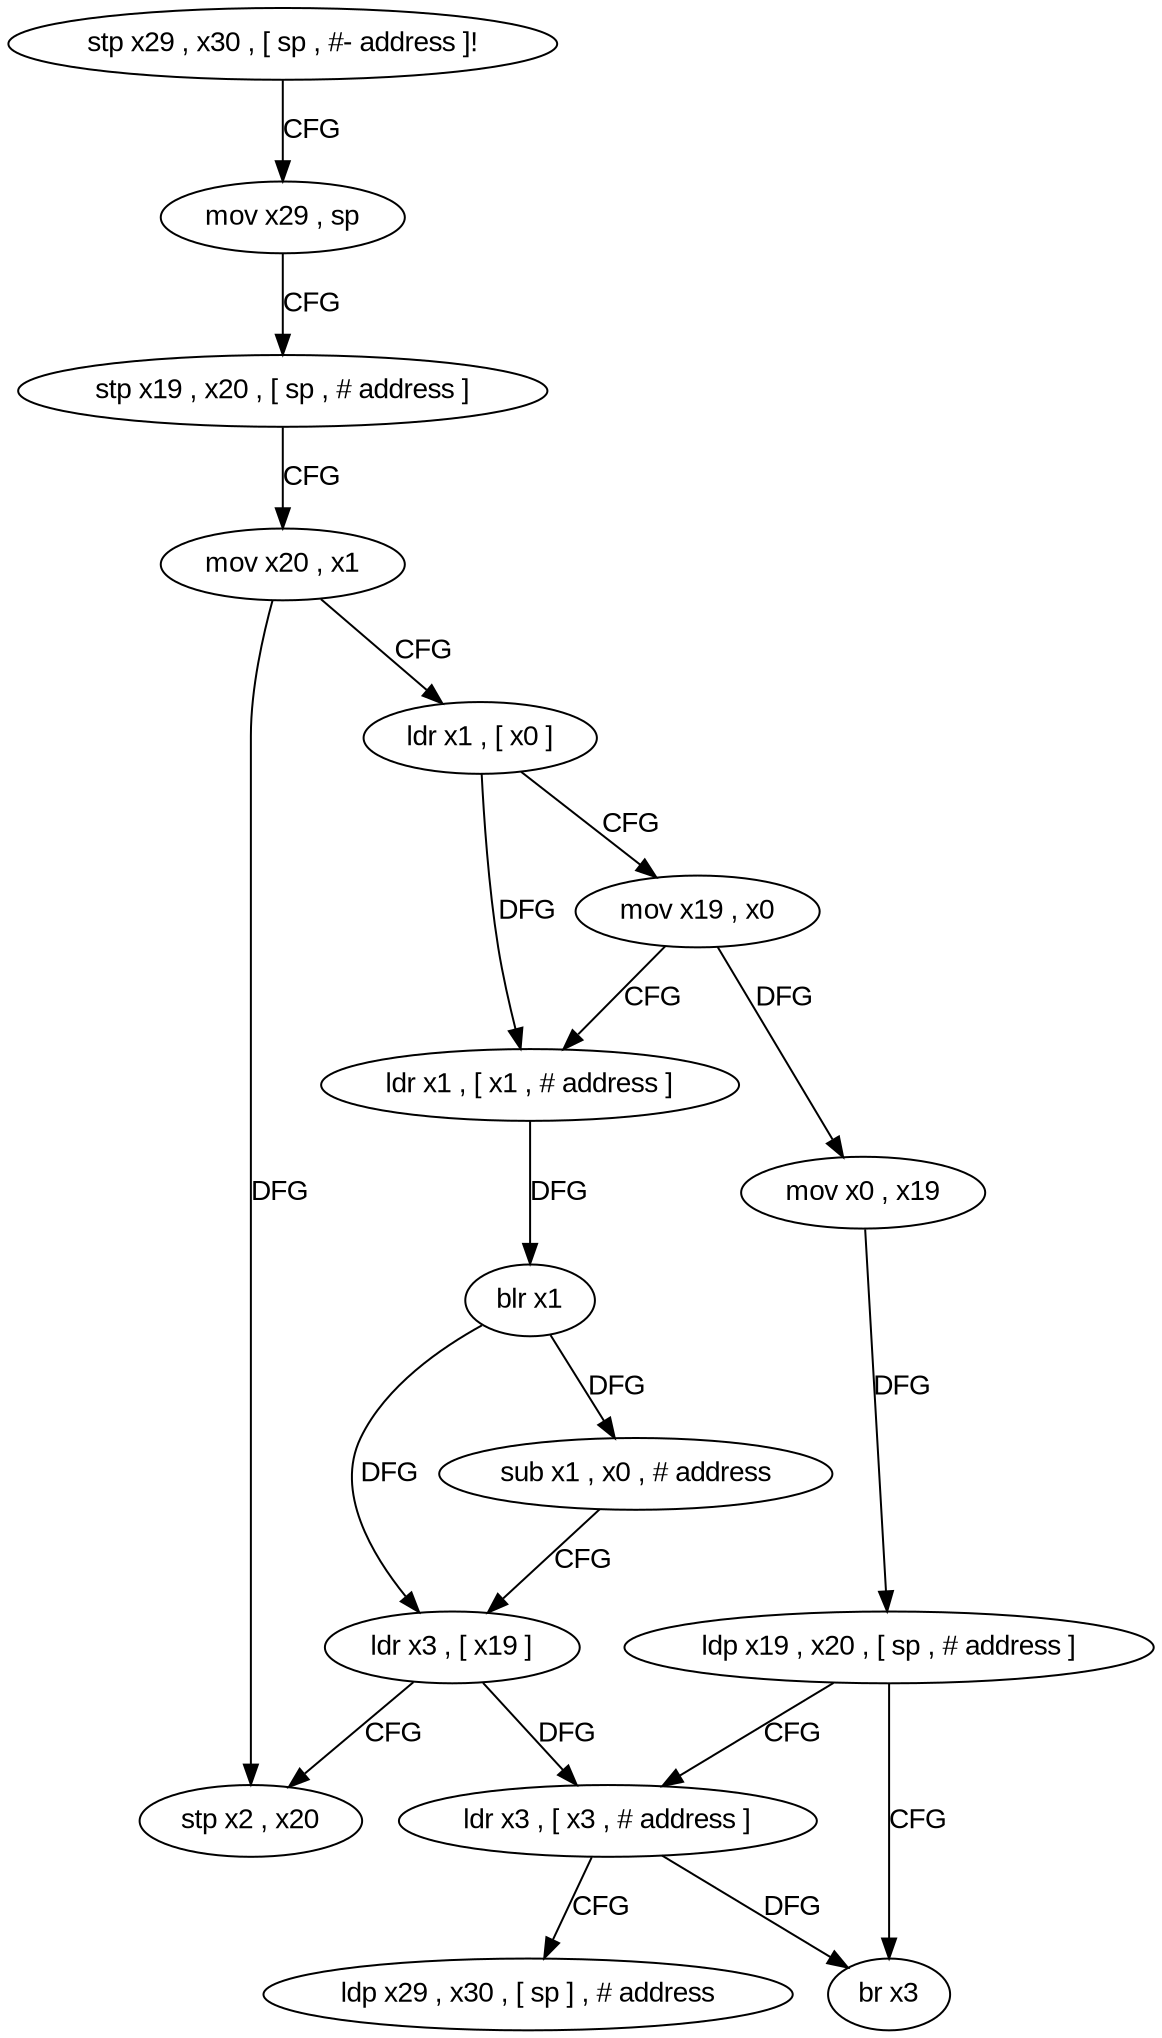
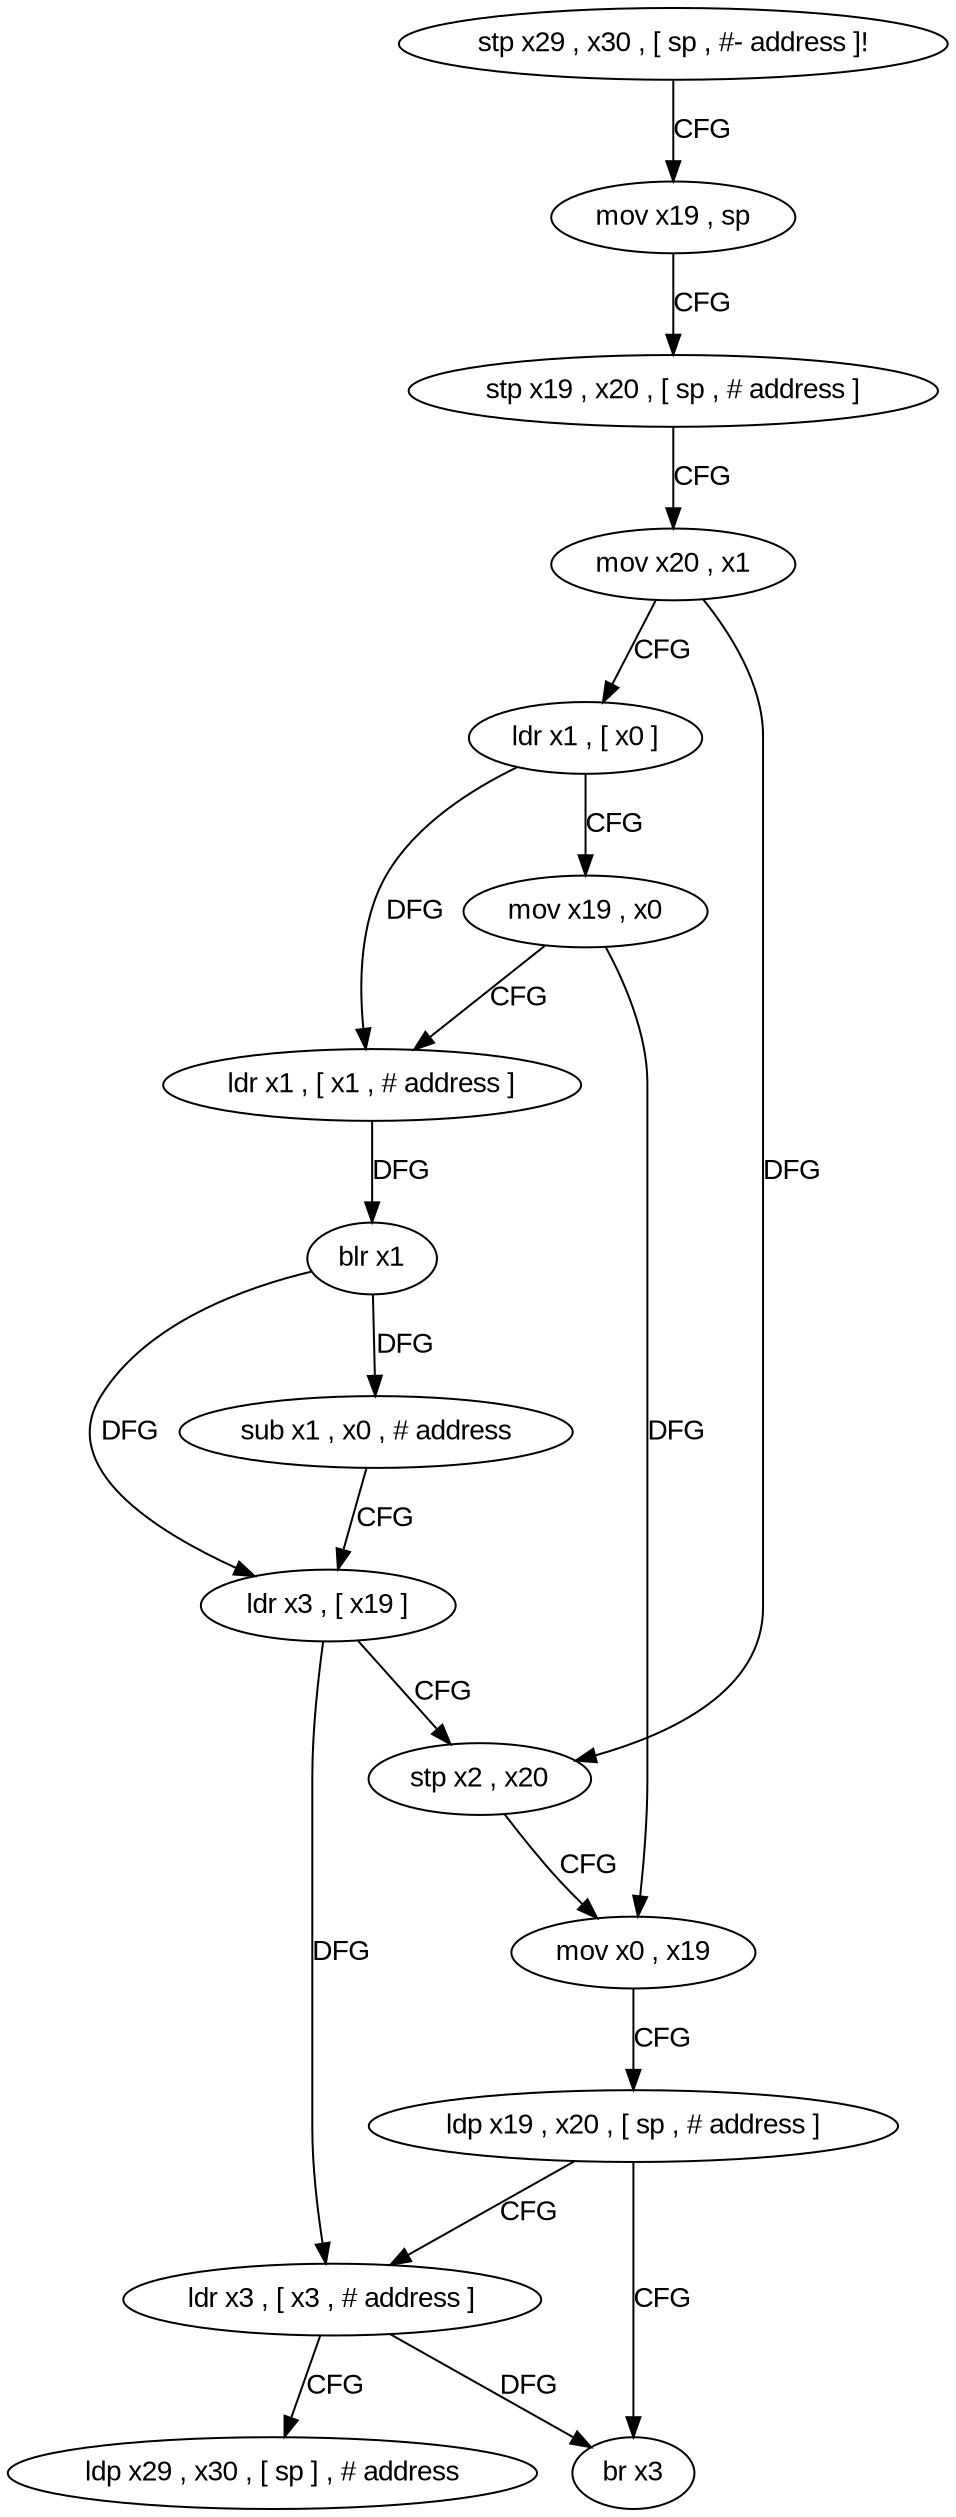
(283, 217) -> (673, 217)
(903, 1387) -> (663, 2039)
none -> (542, 1861)
